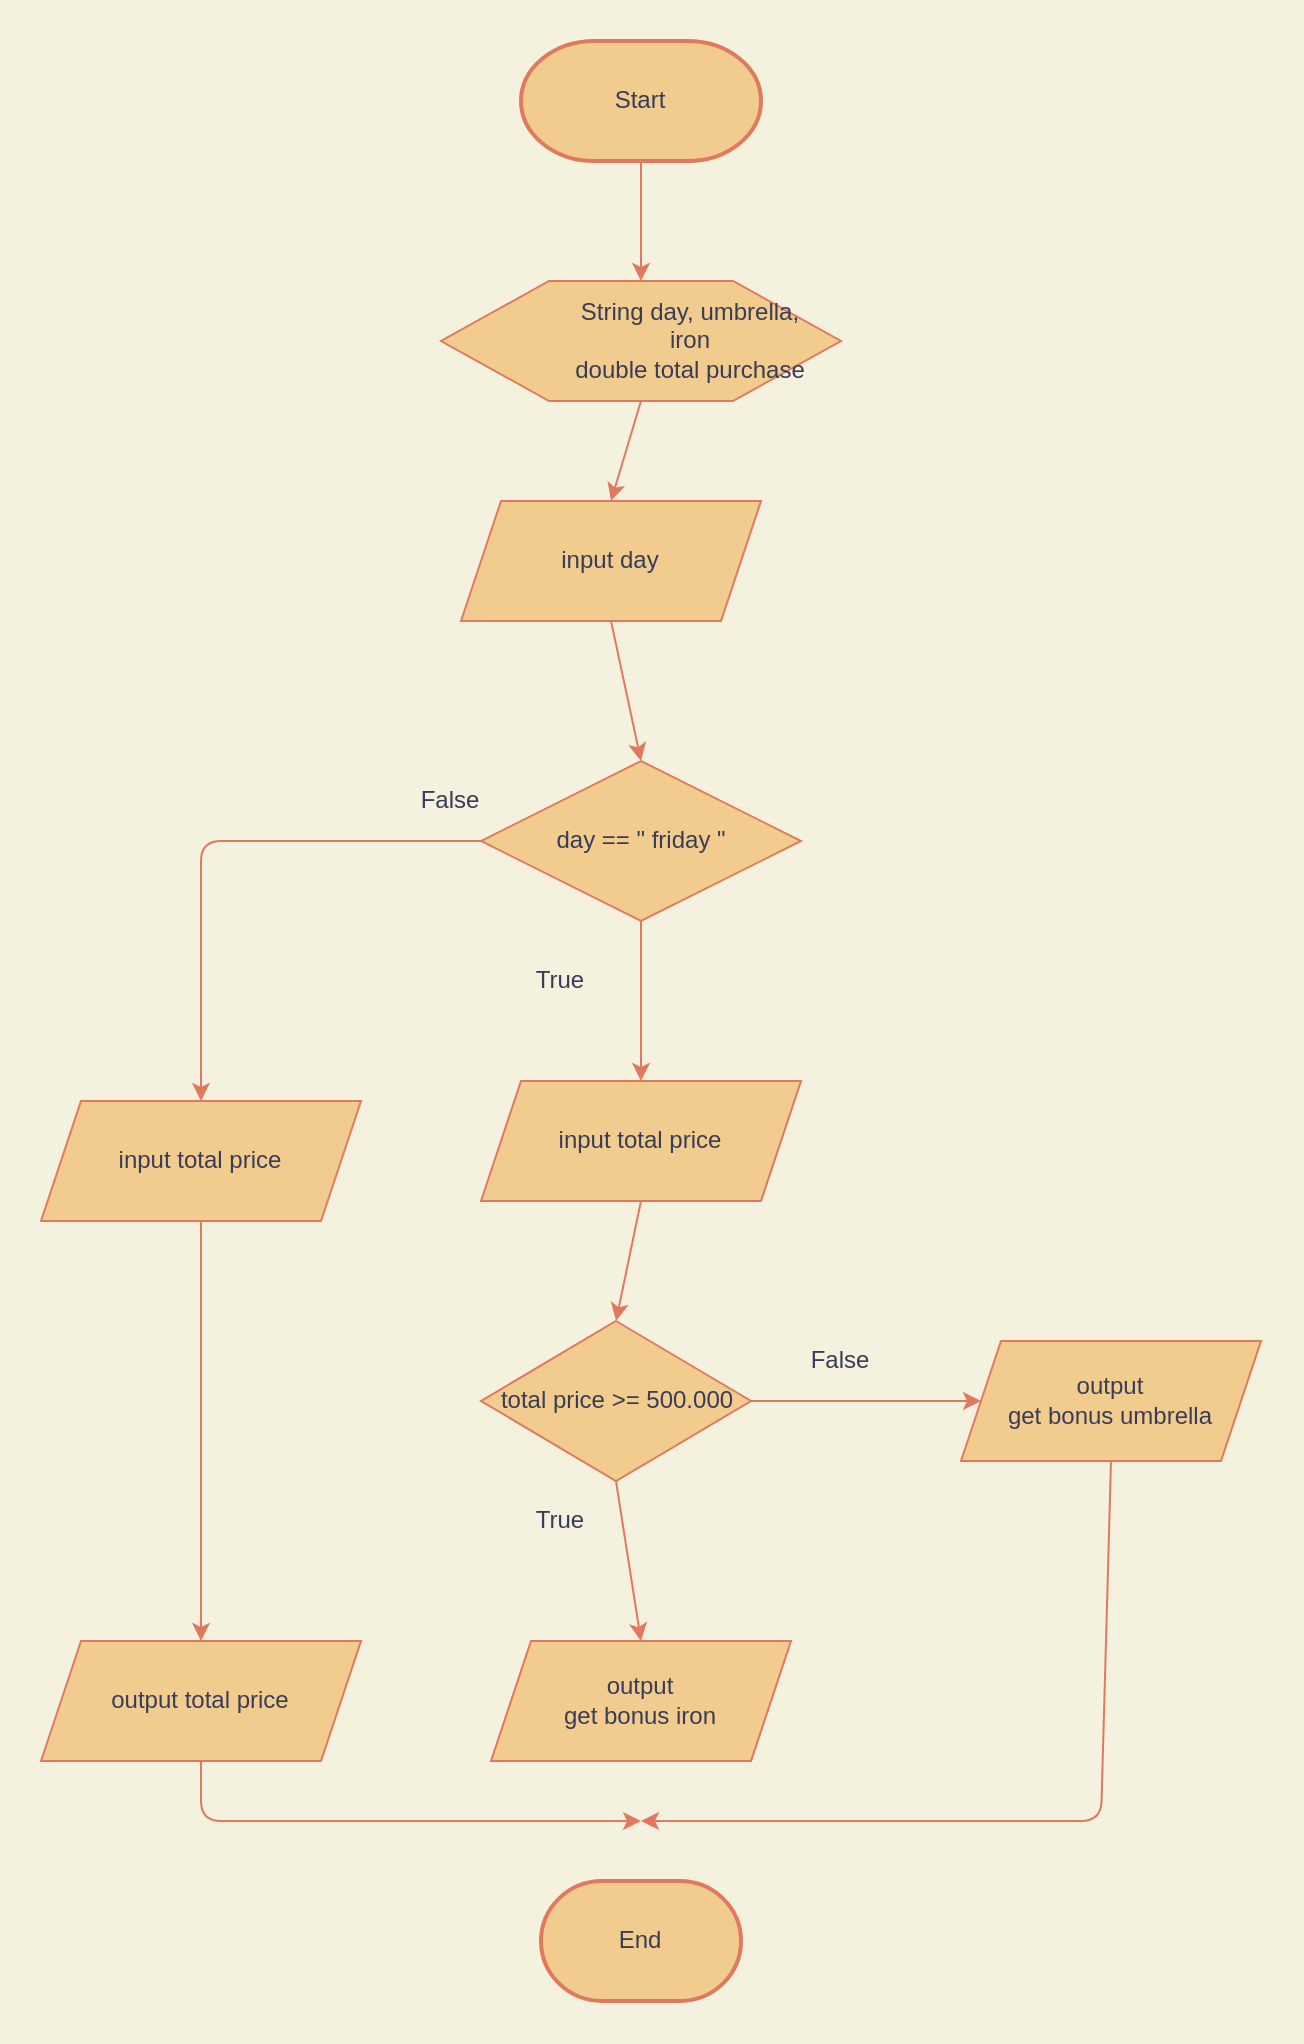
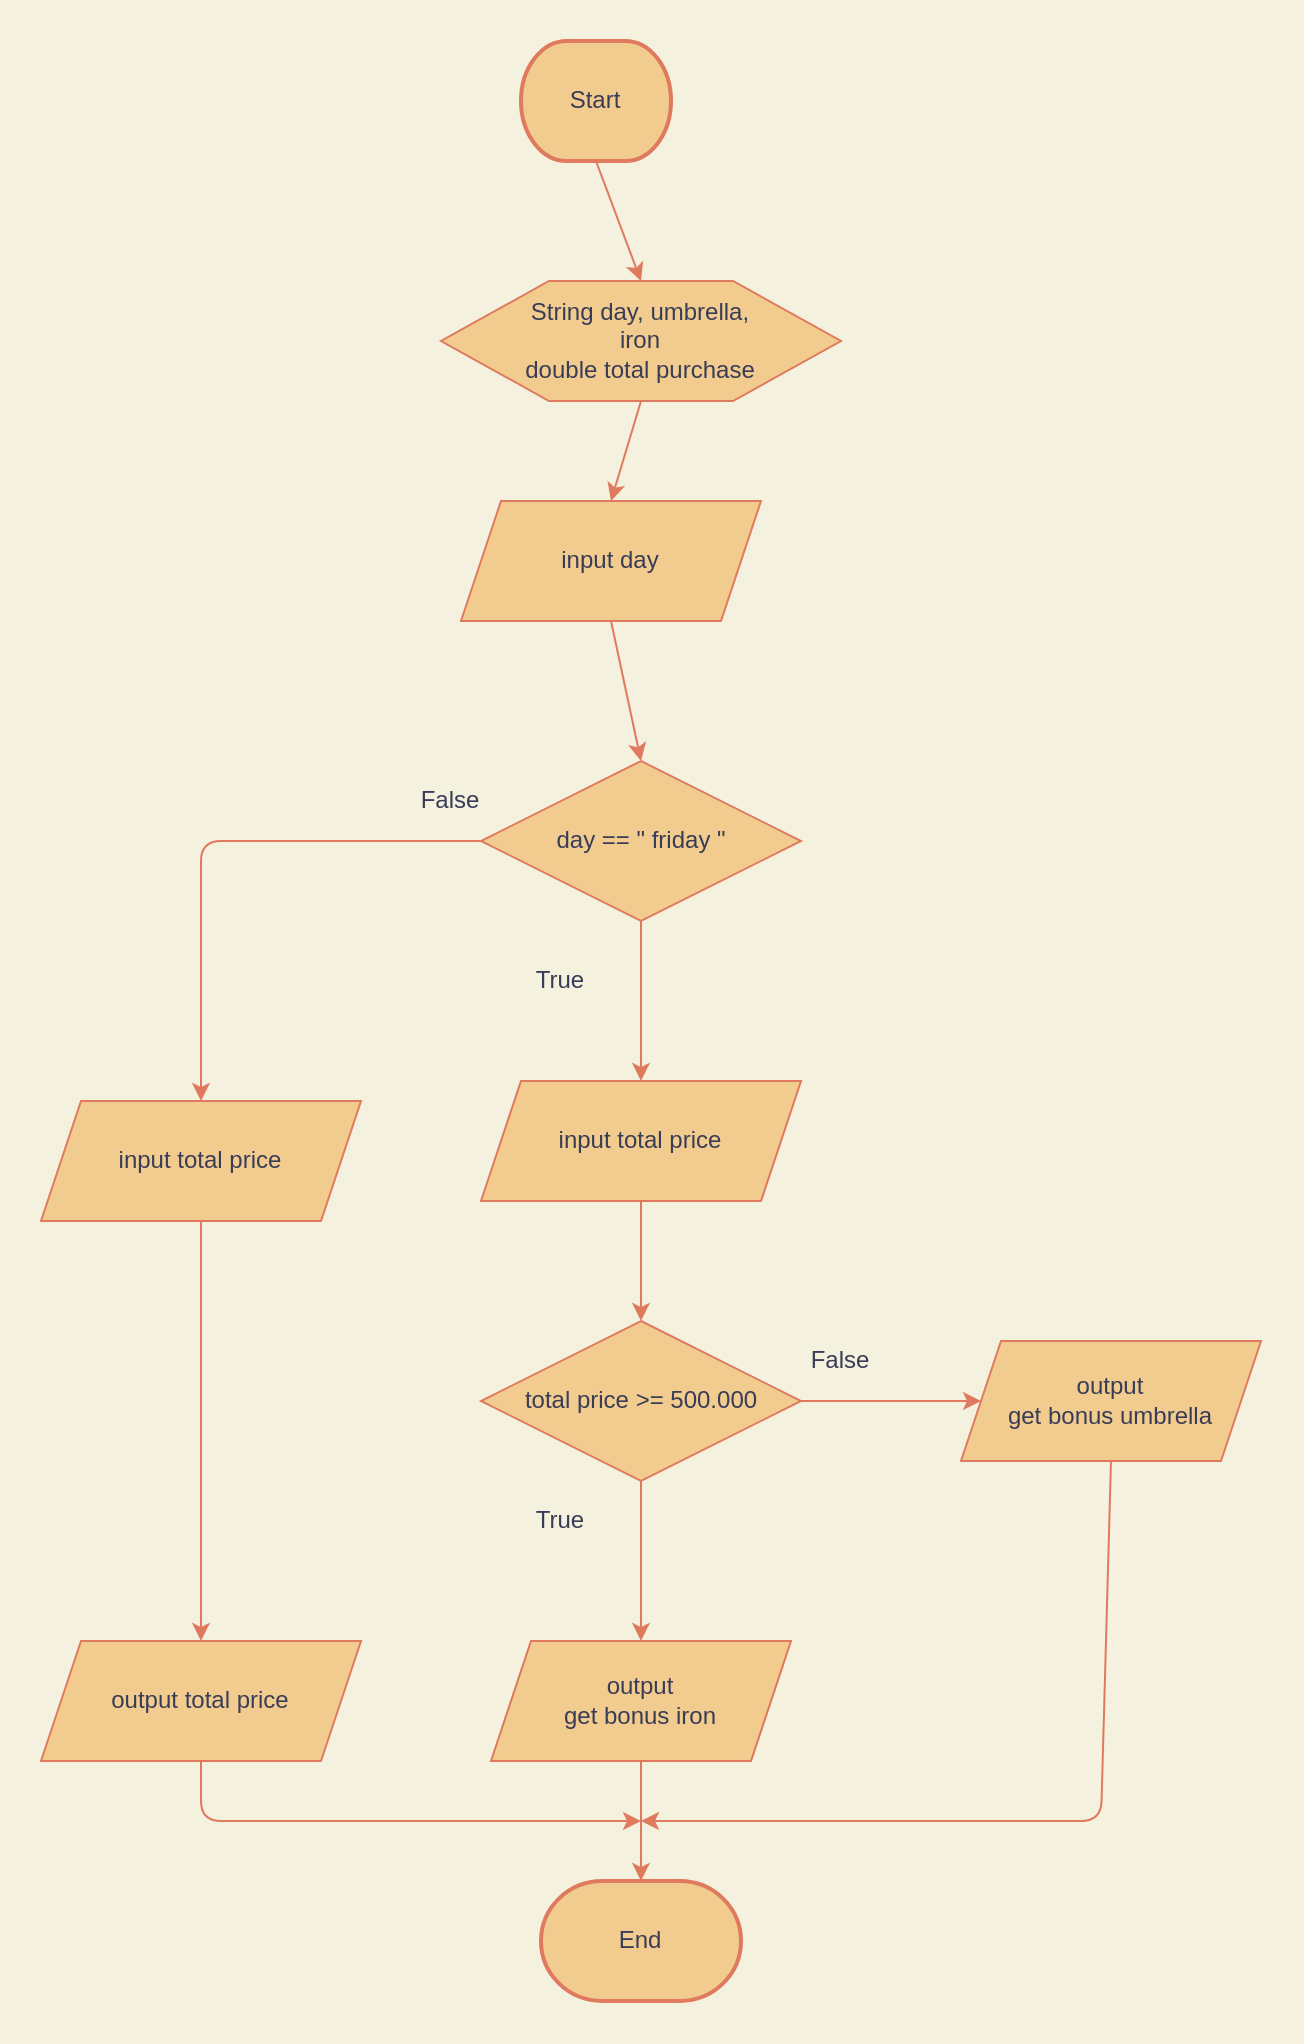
(641, 101) -> (596, 101)
(691, 341) -> (641, 341)
(616, 1401) -> (641, 1401)
none -> (641, 1814)
